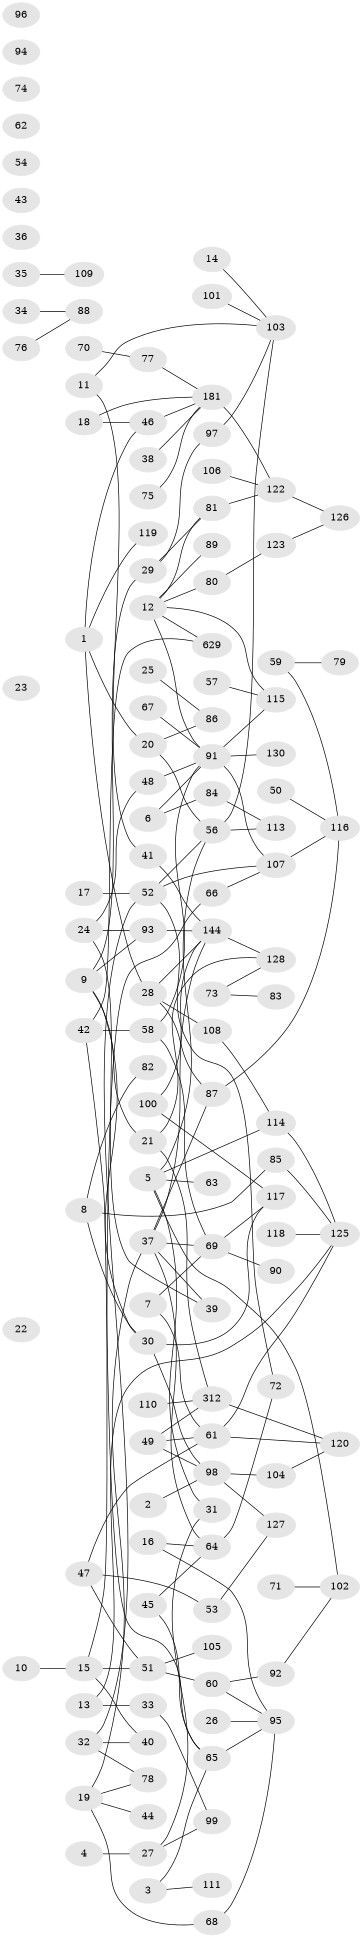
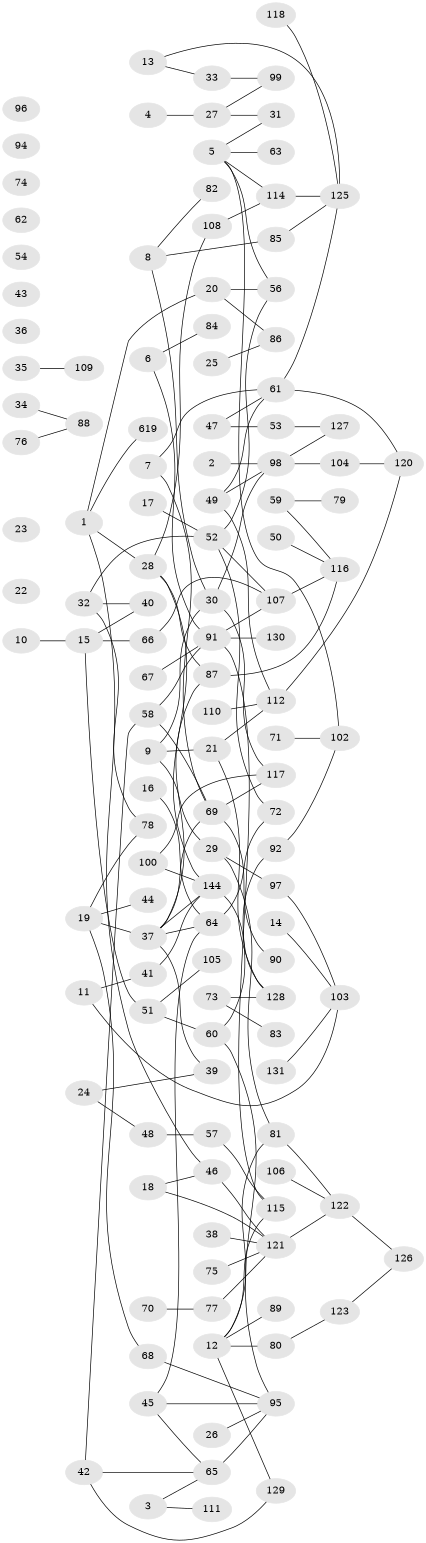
(212, 296) -> (276, 1072)
(212, 397) -> (276, 1246)
(148, 534) -> (148, 430)
(254, 583) -> none
(212, 646) -> (276, 1491)
(176, 685) -> none
(180, 770) -> (185, 1135)
(276, 828) -> none
(148, 930) -> none
(212, 1399) -> (276, 701)
(242, 1612) -> (212, 1404)
(109, 1618) -> none
